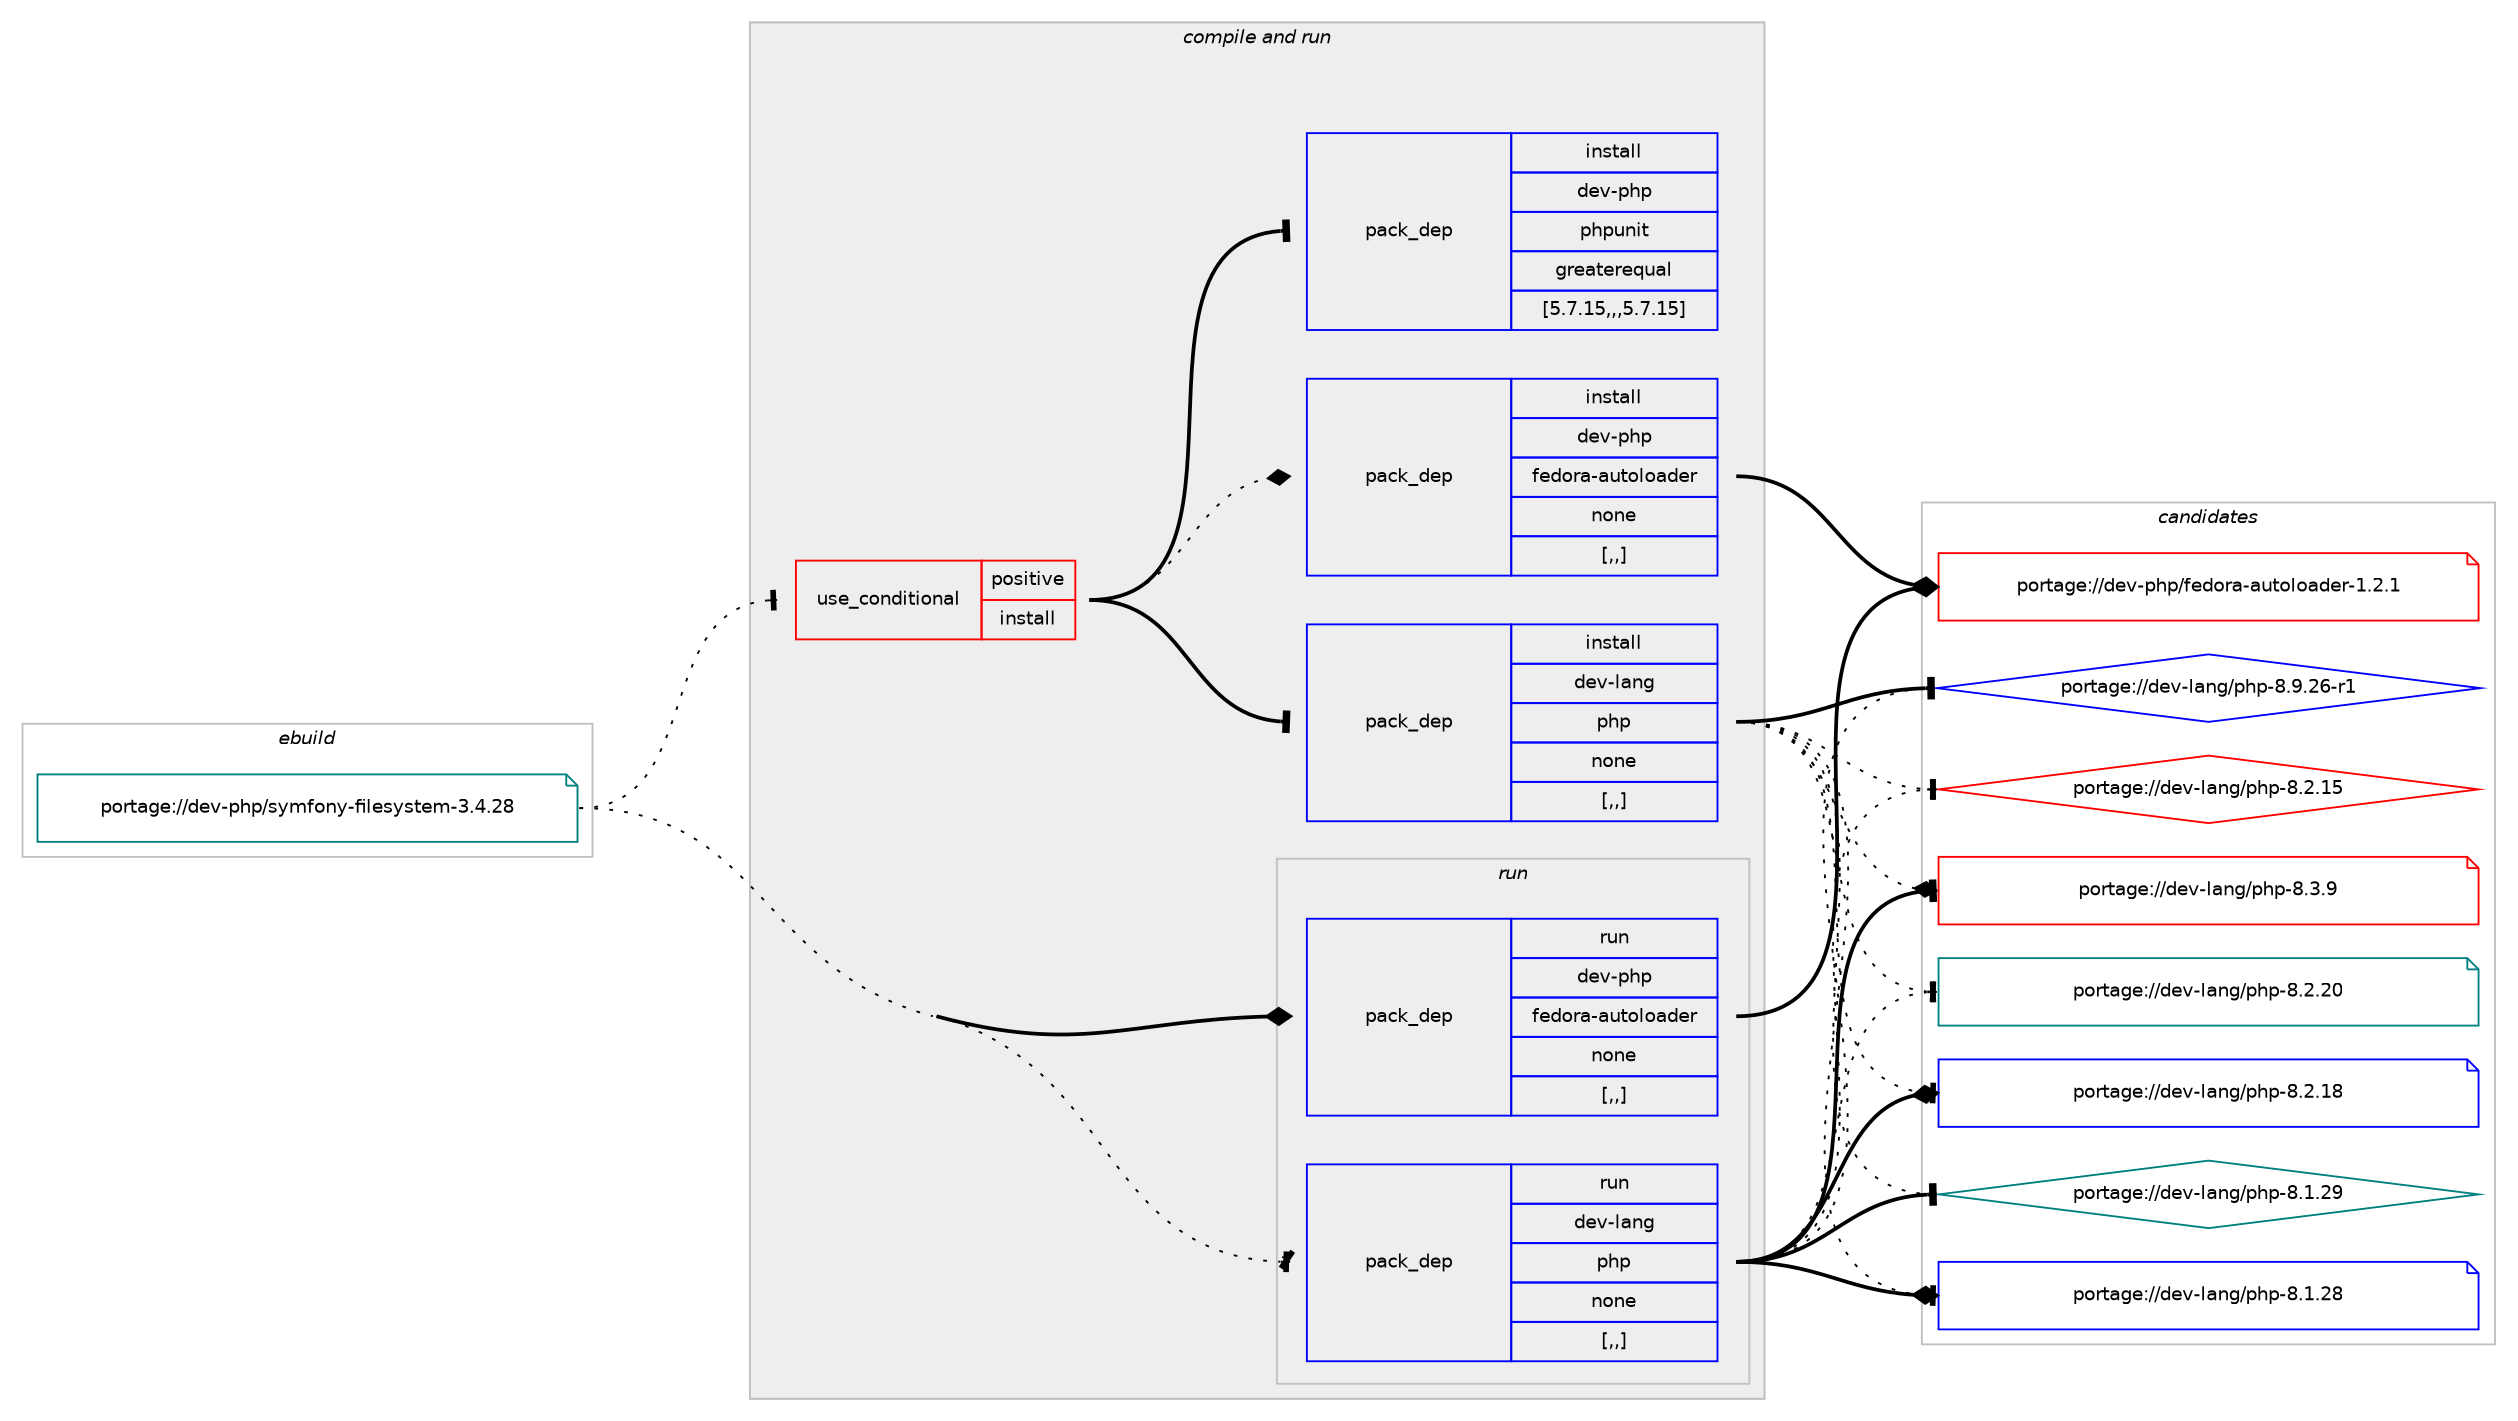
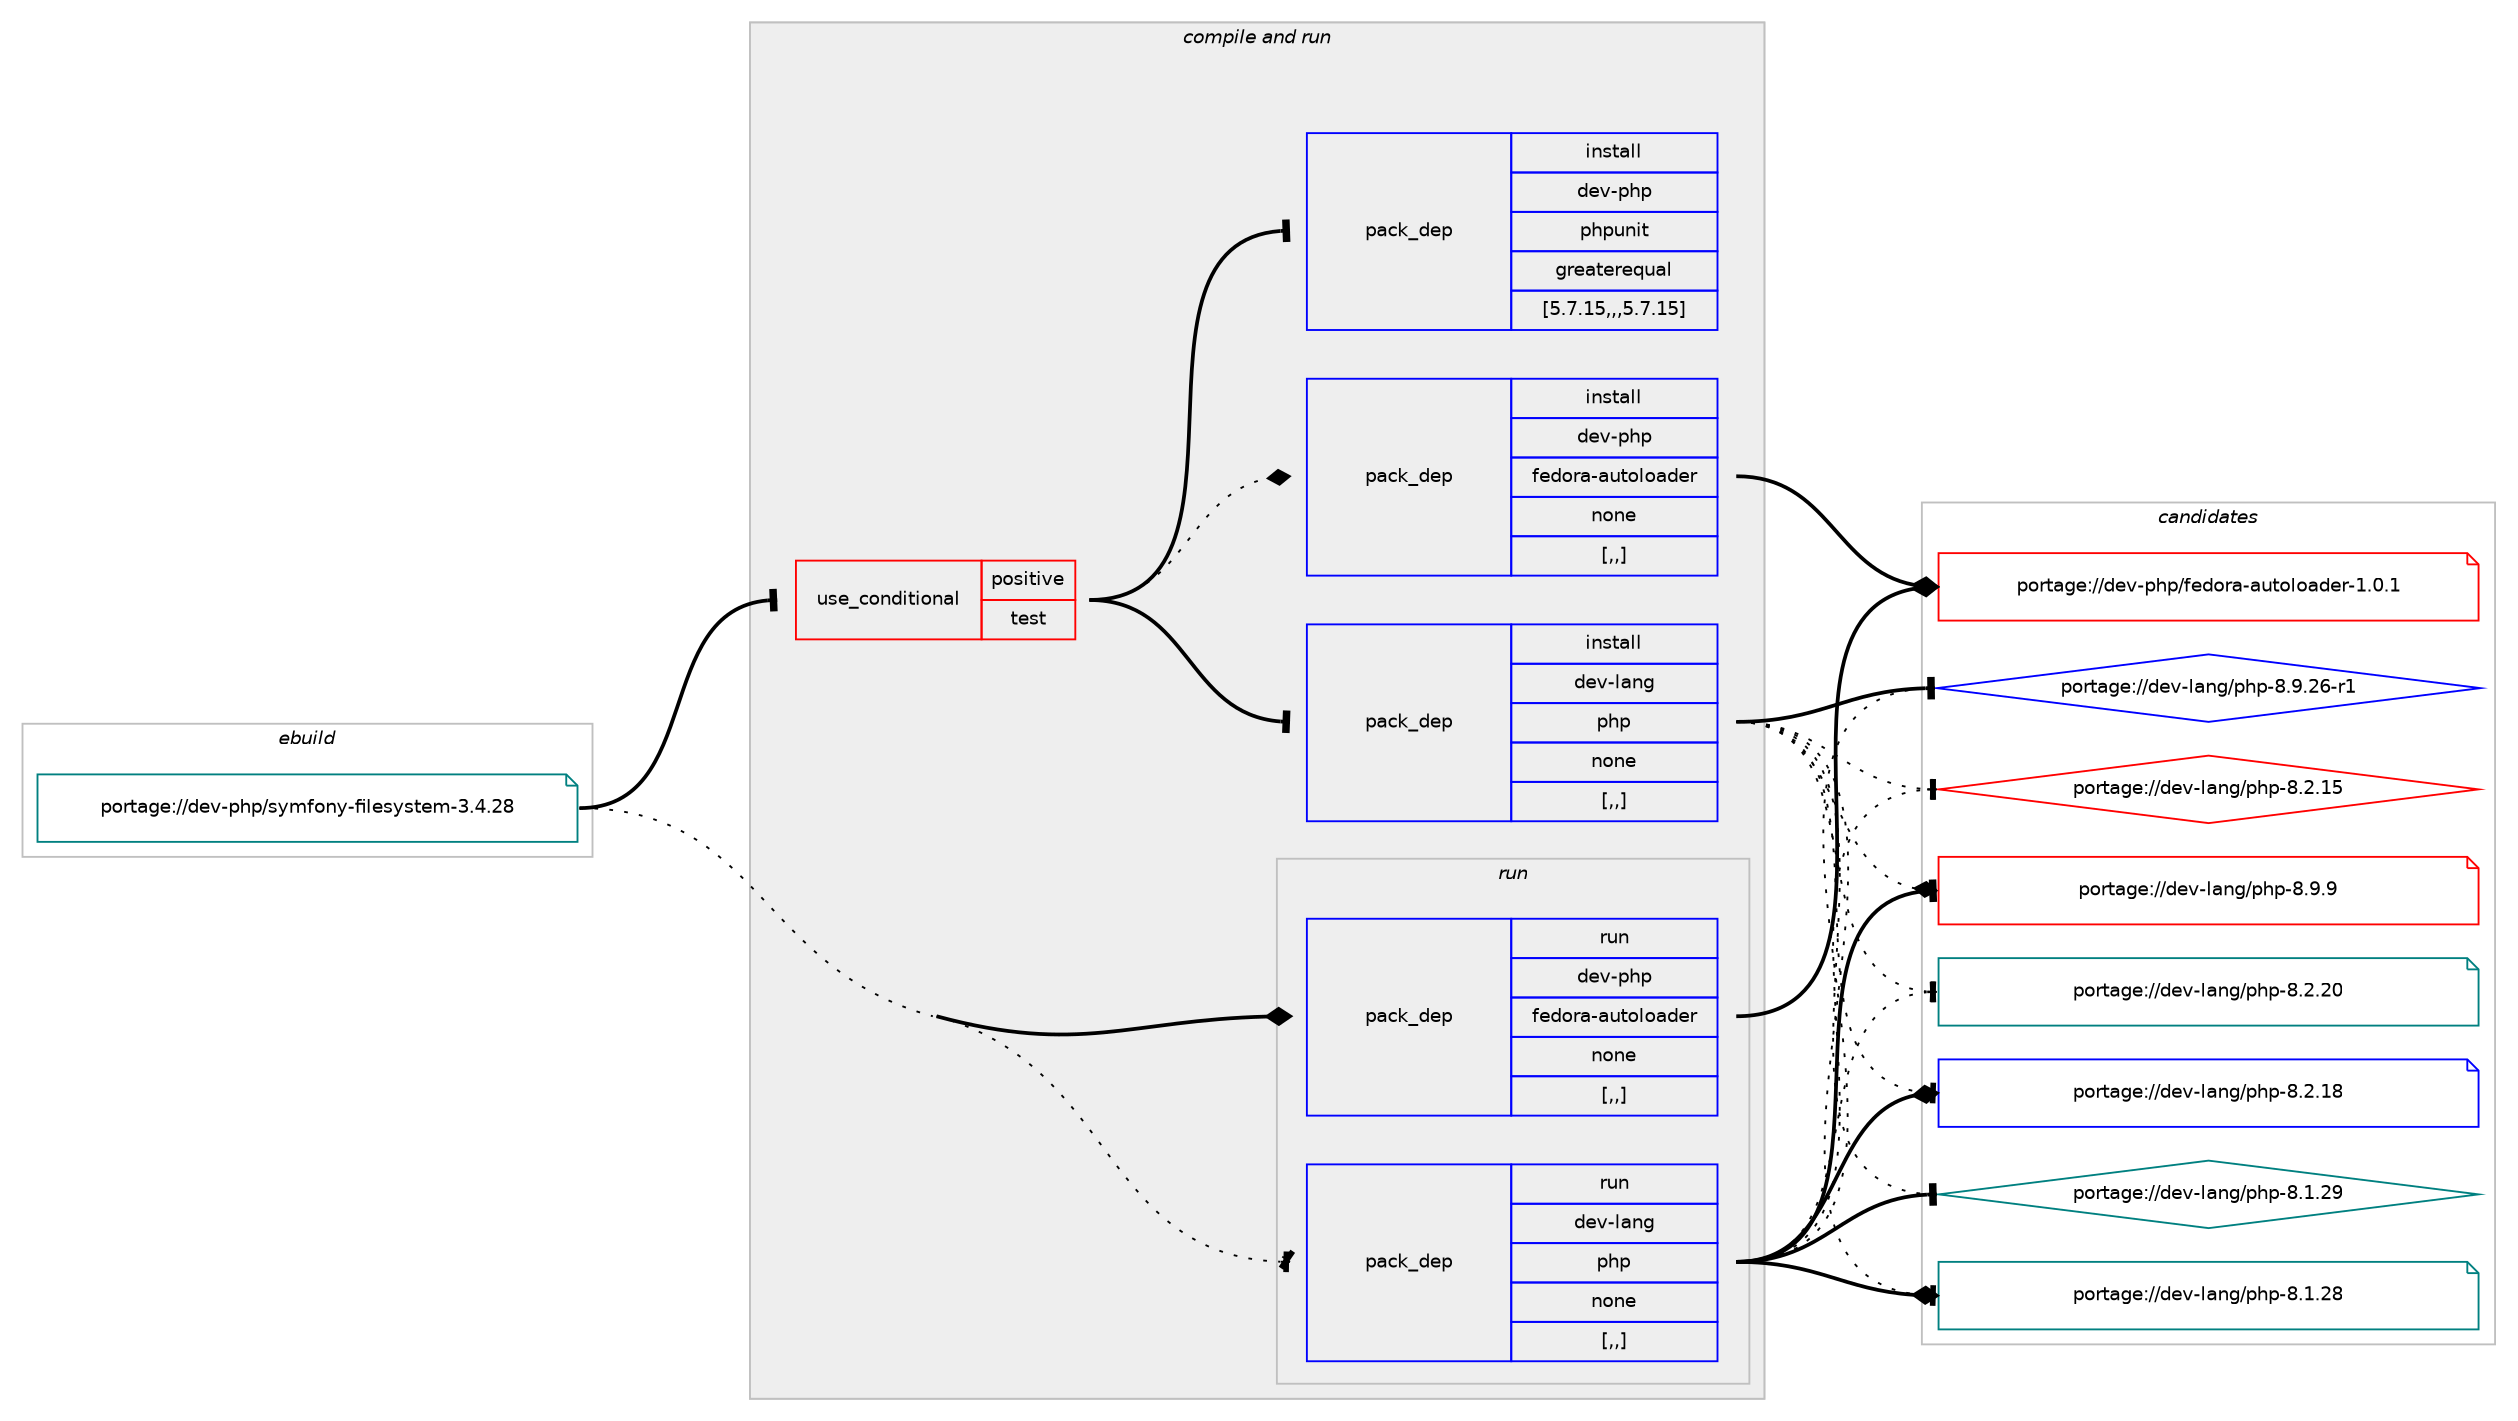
(2209, 587) -> (2209, 587)
(1028, 619) -> (1028, 619)
(677, 708) -> (677, 708)
(2209, 891) -> (2209, 891)
(2209, 1296) -> (2209, 1296)
